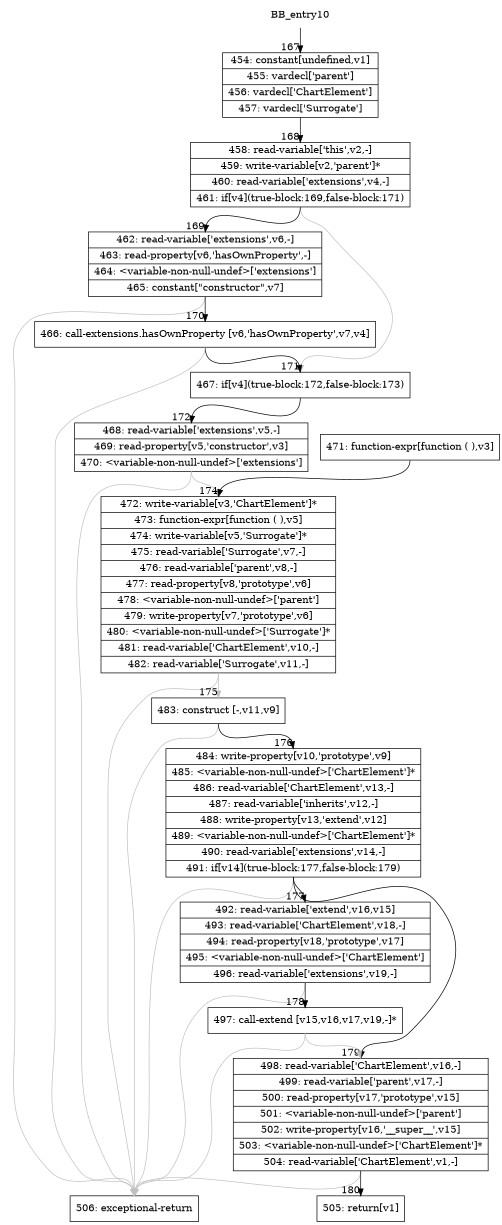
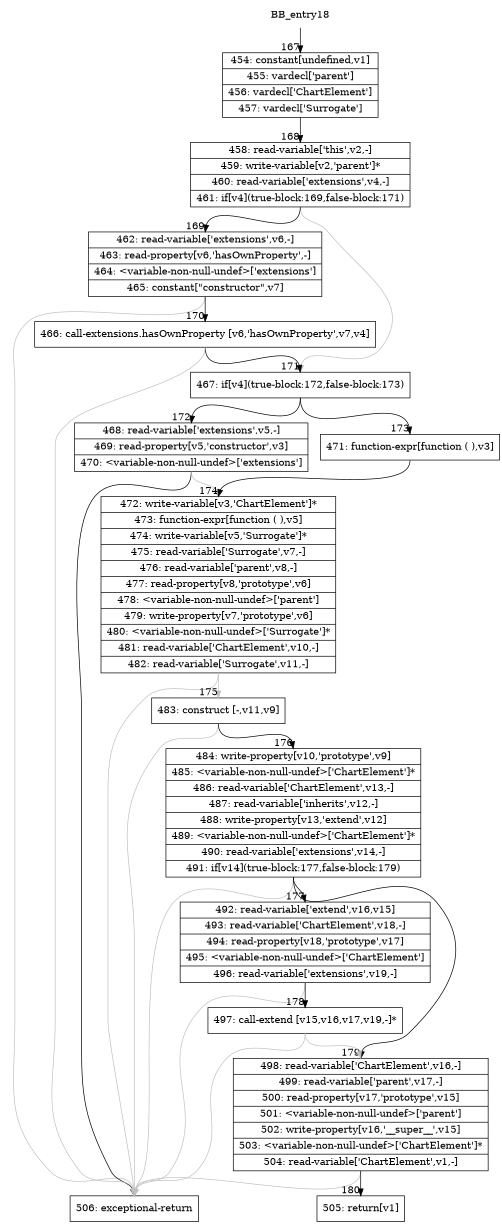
(300, 15) -> (300, 15)
none -> (352, 416)
(82, 793) -> (82, 793)
